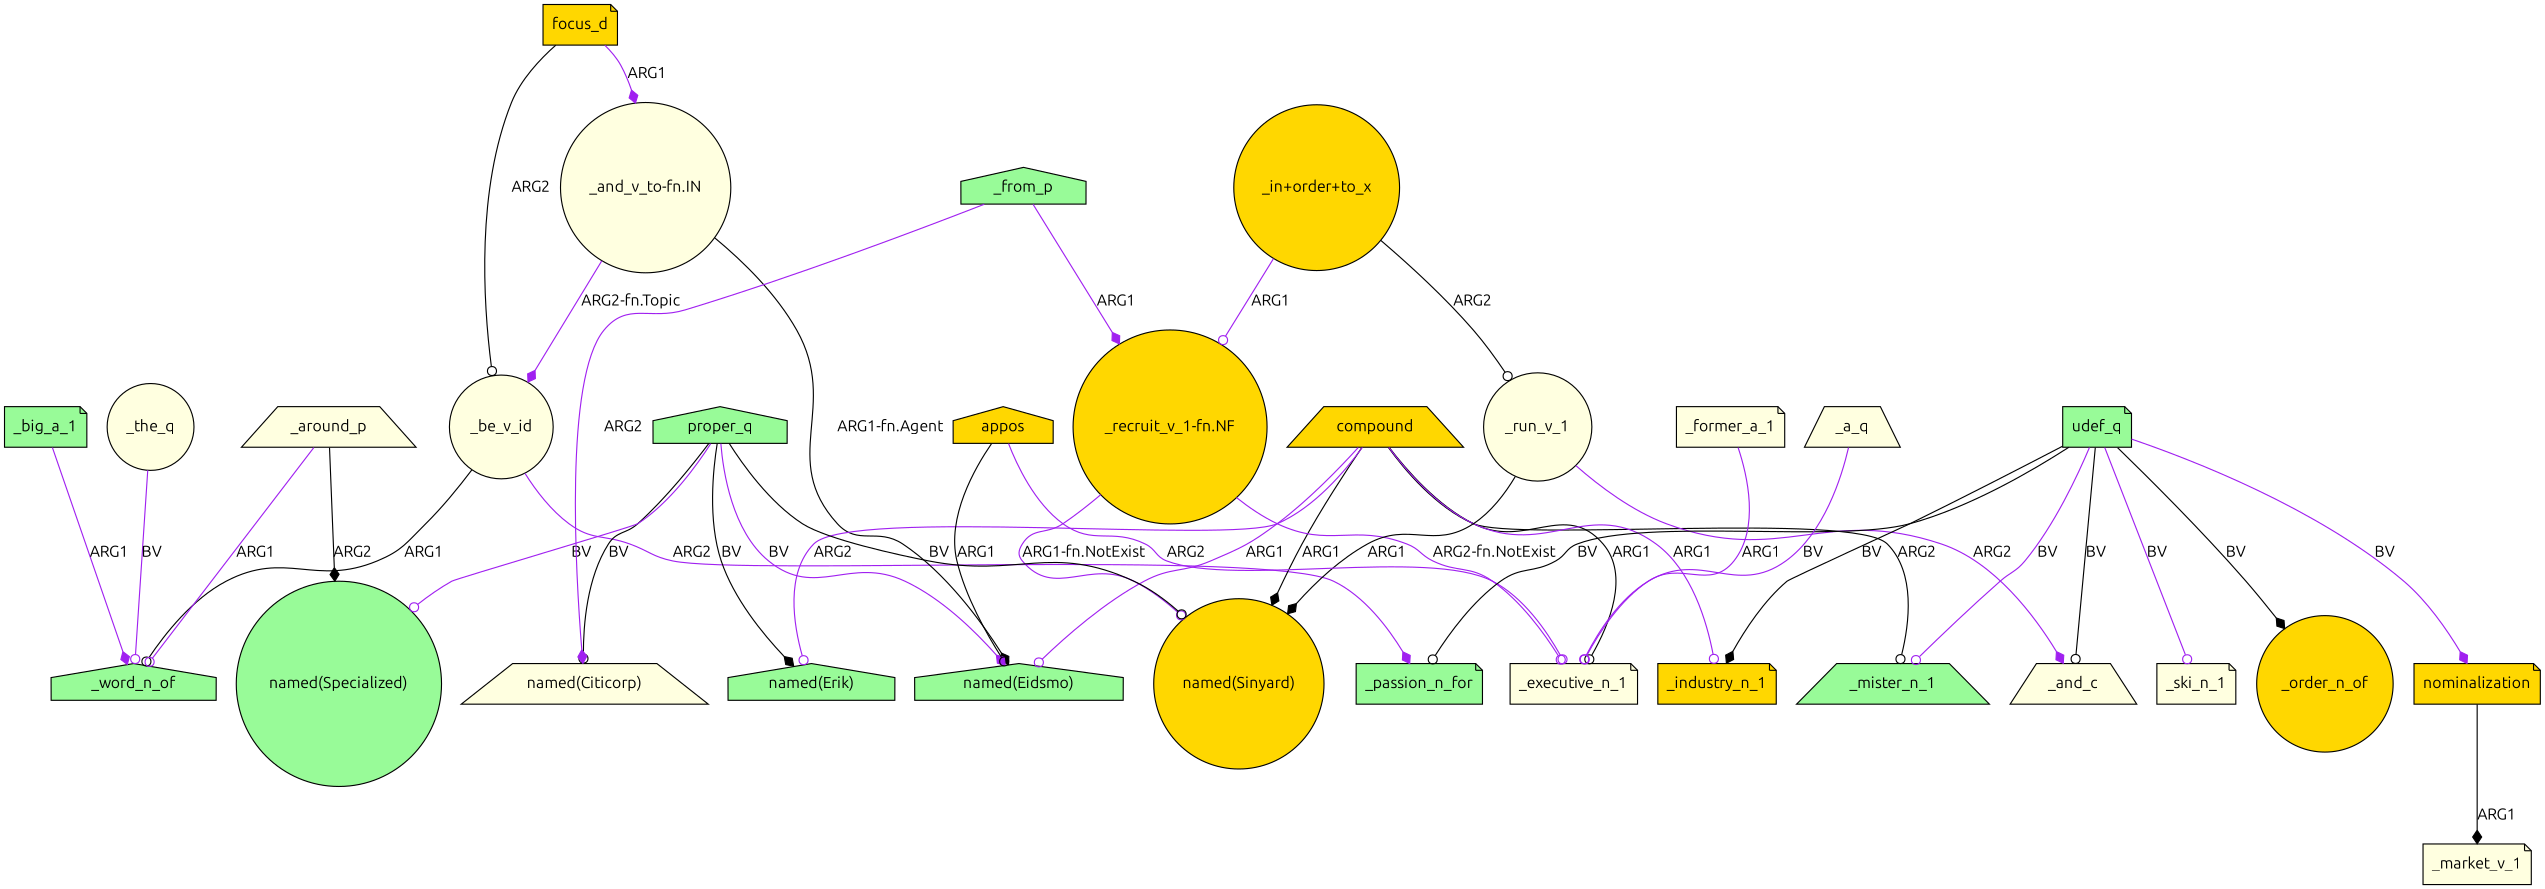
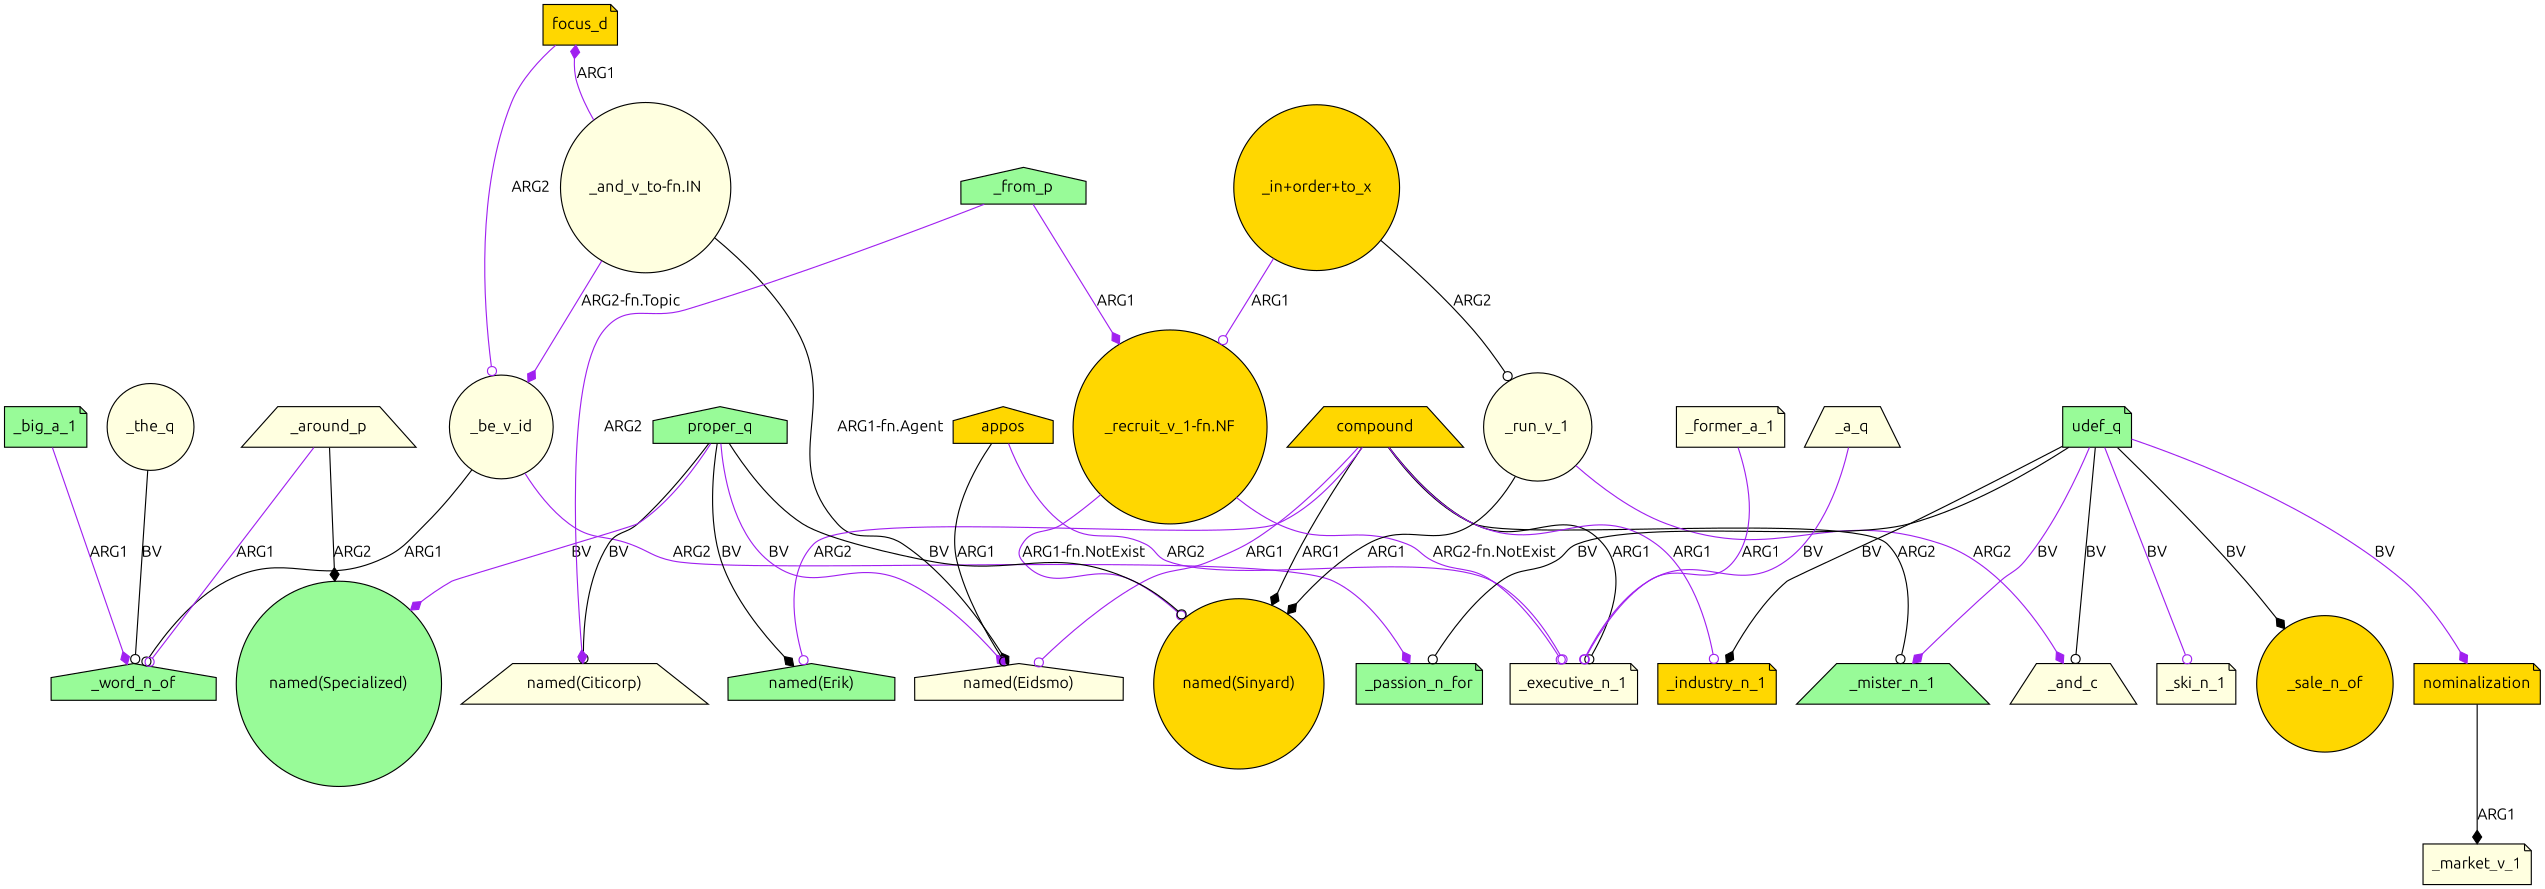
(621, 66) -> (580, 91)
(489, 197) -> (489, 197)
(585, 540) -> (585, 540)
(142, 562) -> (142, 562)
(2021, 565) -> (2021, 565)
(1019, 684) -> (1019, 684)
(2325, 684) -> (2325, 684)
